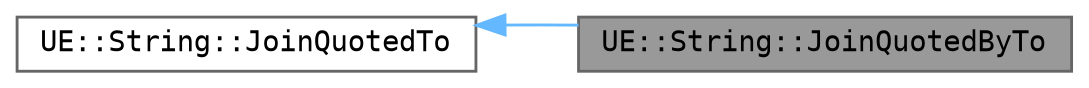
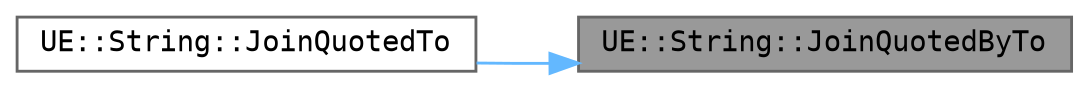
(542, 25) -> (513, 63)
